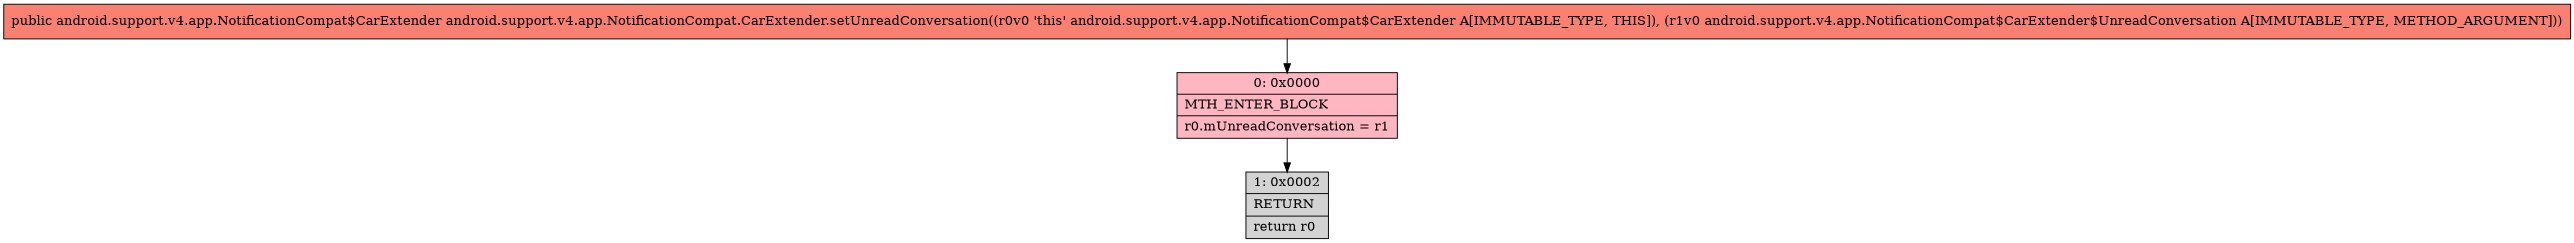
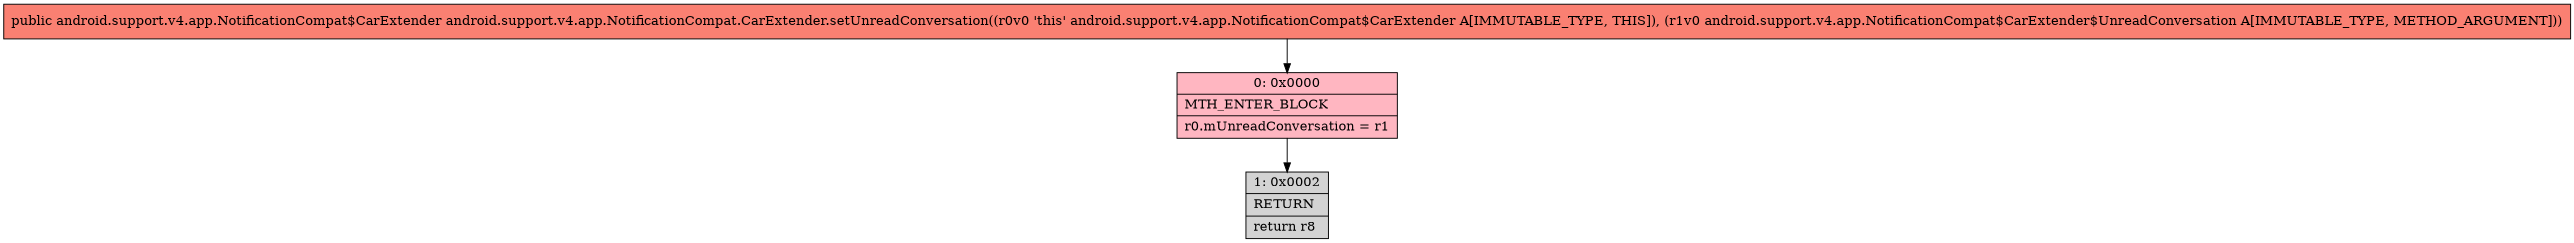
(1285, 227) -> (1285, 227)
